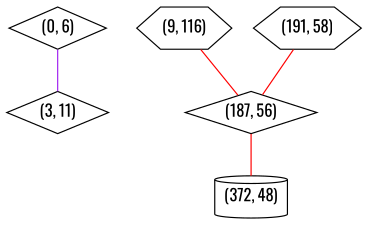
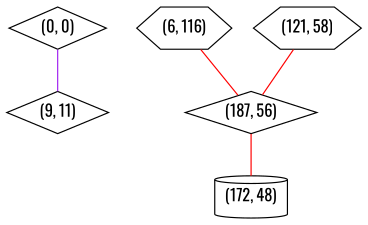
(58, 28) -> (58, 28)
(184, 28) -> (184, 28)
(307, 28) -> (307, 28)
(58, 113) -> (58, 113)
(251, 197) -> (251, 197)
